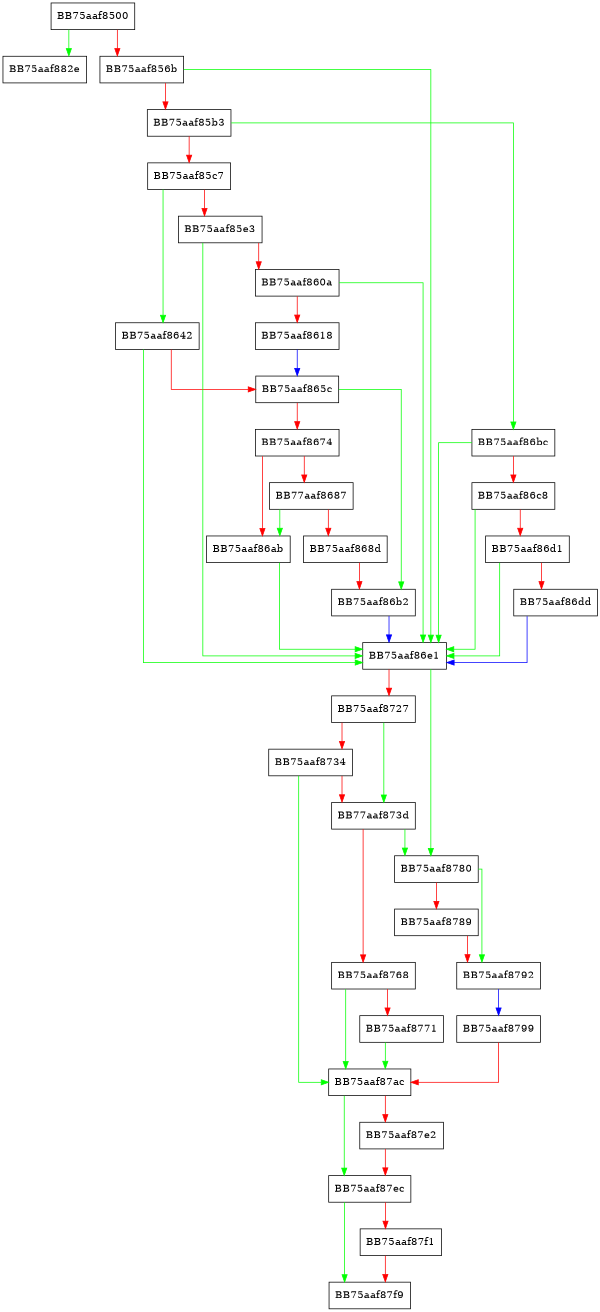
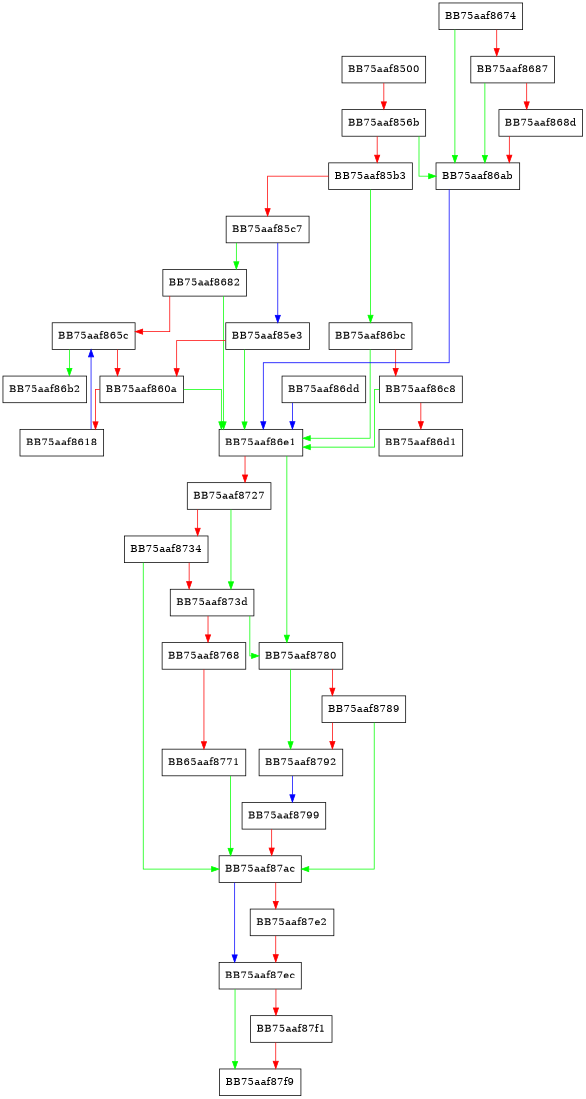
(45, 70) -> none
(205, 199) -> (278, 279)
(431, 229) -> (419, 161)
(157, 336) -> (205, 283)
(297, 412) -> (118, 359)
(262, 492) -> (455, 92)
(311, 496) -> (513, 70)
(359, 572) -> (509, 146)
(542, 572) -> none
(389, 625) -> none
(500, 632) -> none
(279, 644) -> (413, 363)
(373, 816) -> (212, 603)
(346, 1025) -> (374, 829)
(402, 1029) -> (204, 762)
(344, 1132) -> (235, 919)
